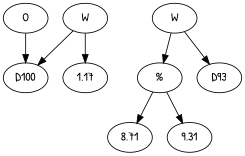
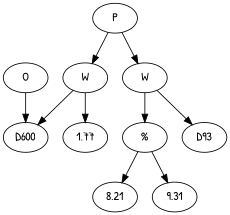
none -> (115, 18)
(26, 78) -> (26, 137)
(85, 78) -> (85, 137)
(130, 137) -> (115, 197)
